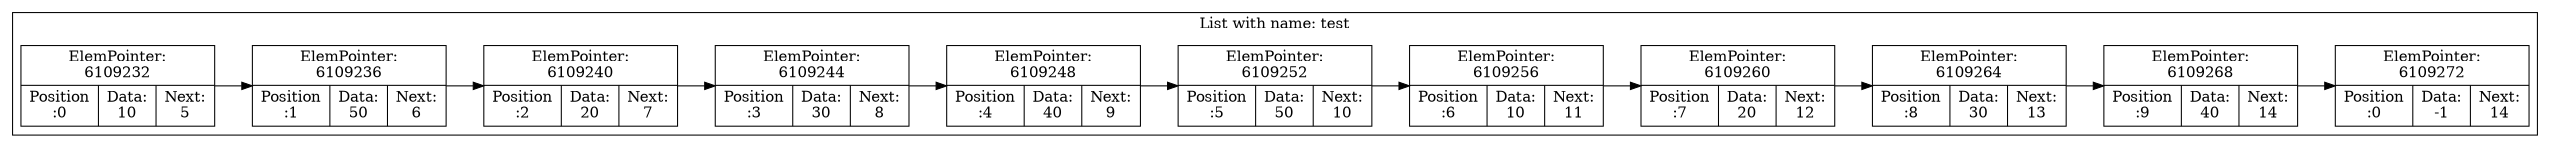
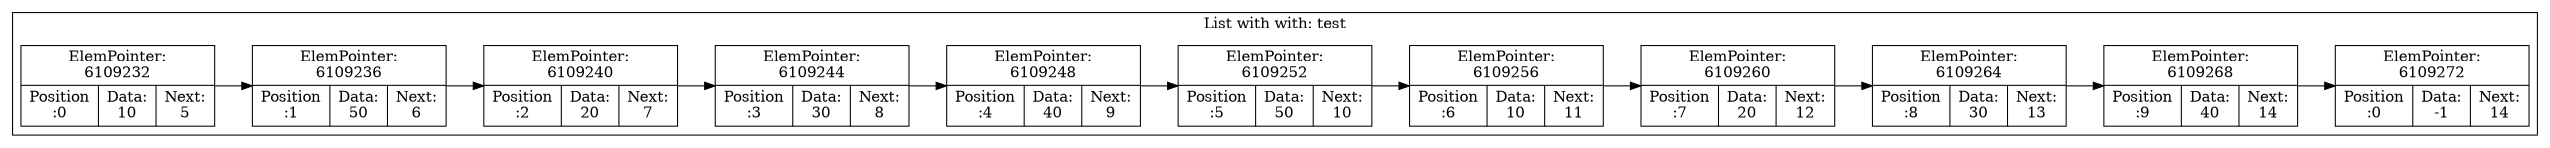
(1275, 25) -> (1275, 25)
